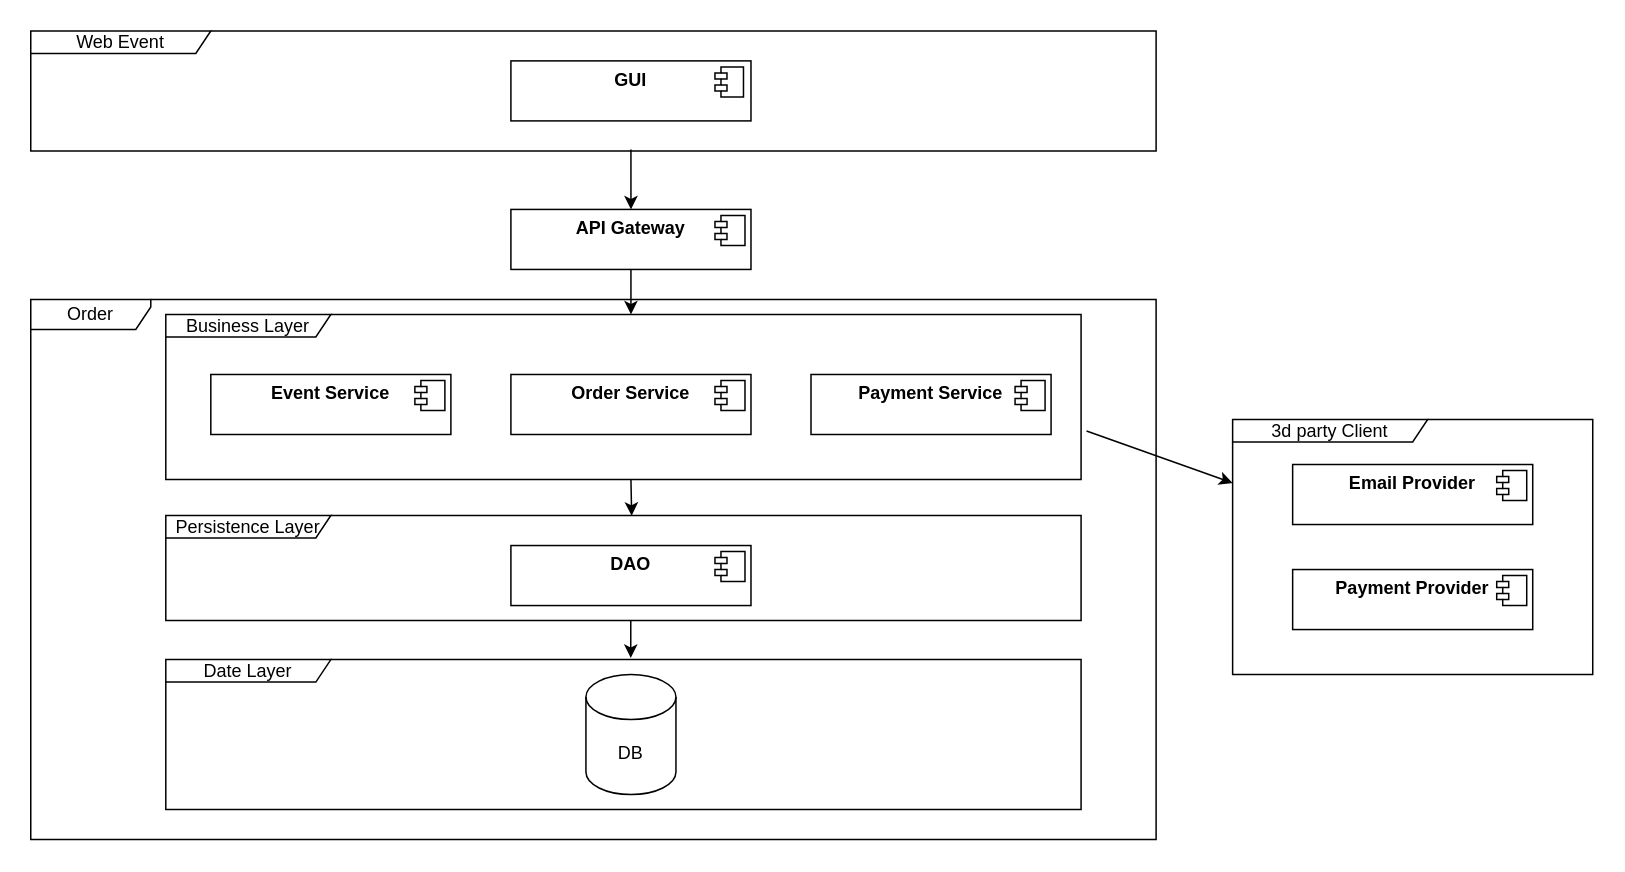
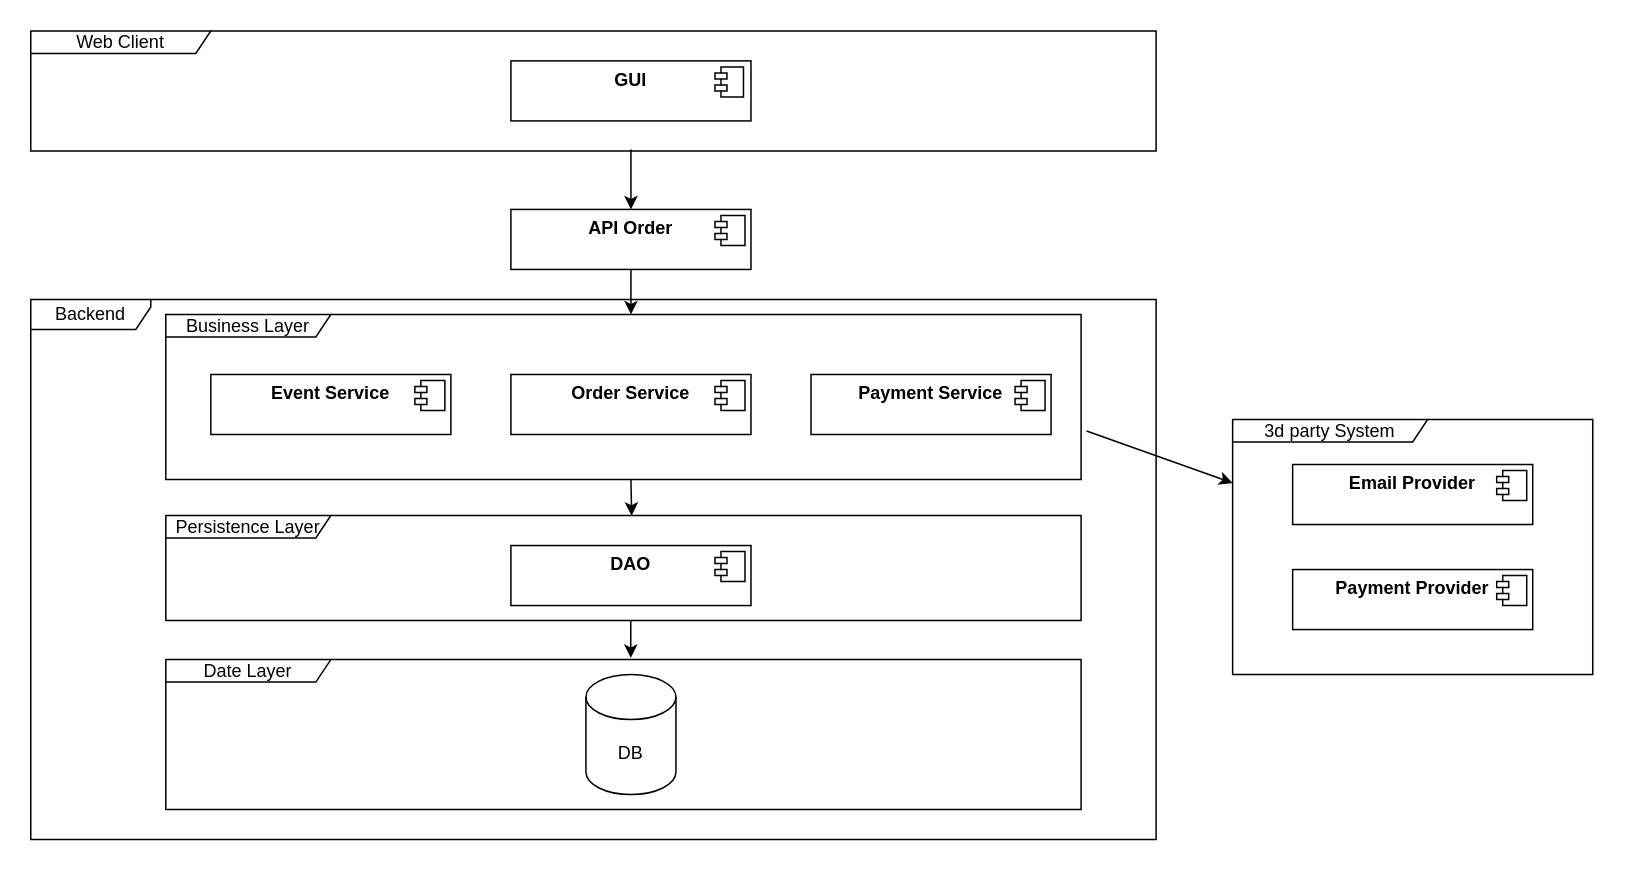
(121, 43) -> (121, 43)
(564, 209) -> (554, 209)
(91, 314) -> (91, 314)
(1330, 431) -> (1330, 431)
